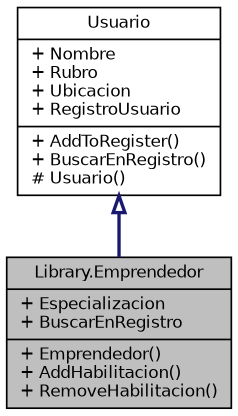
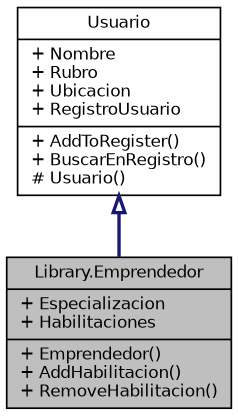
(101, 323) -> (89, 323)
